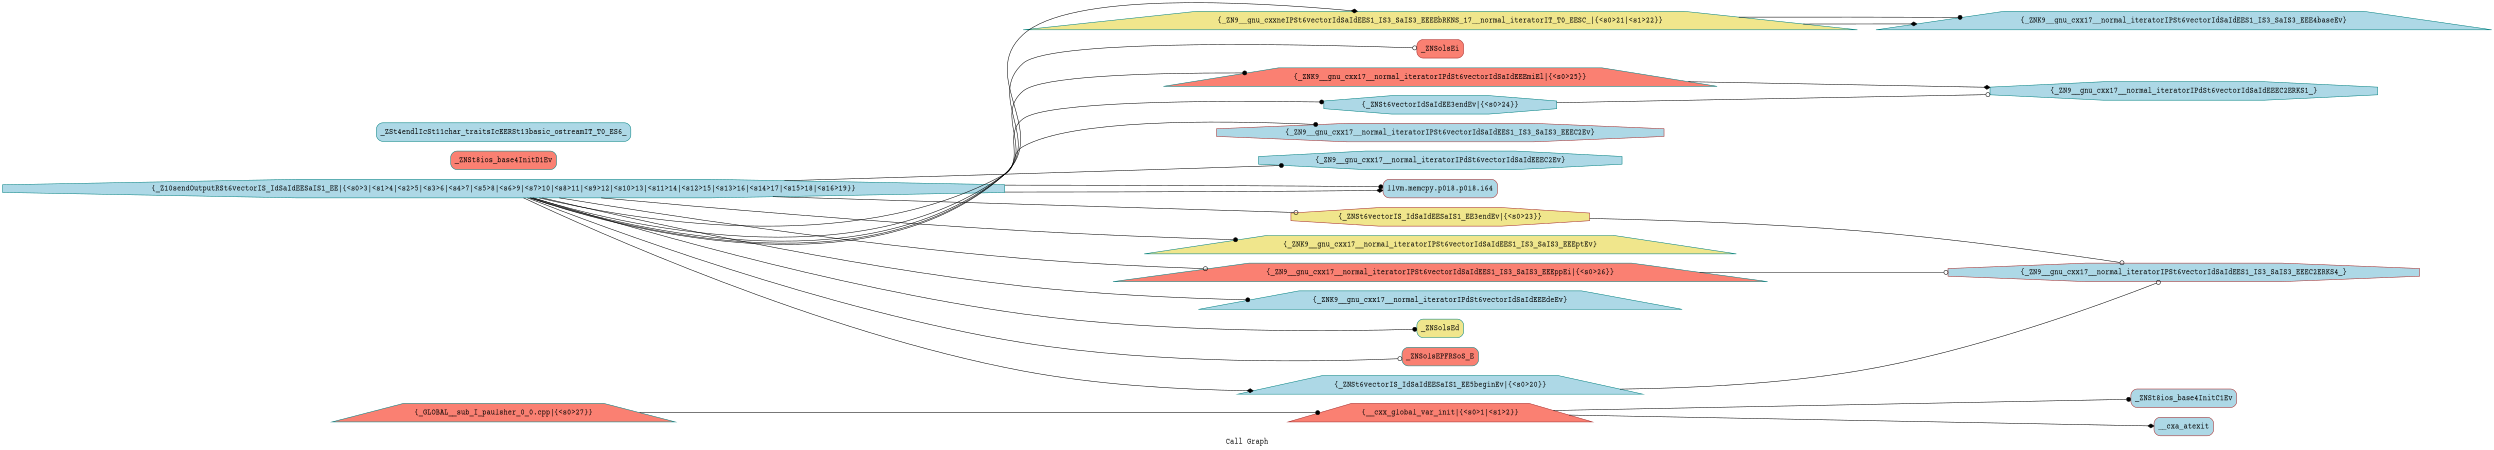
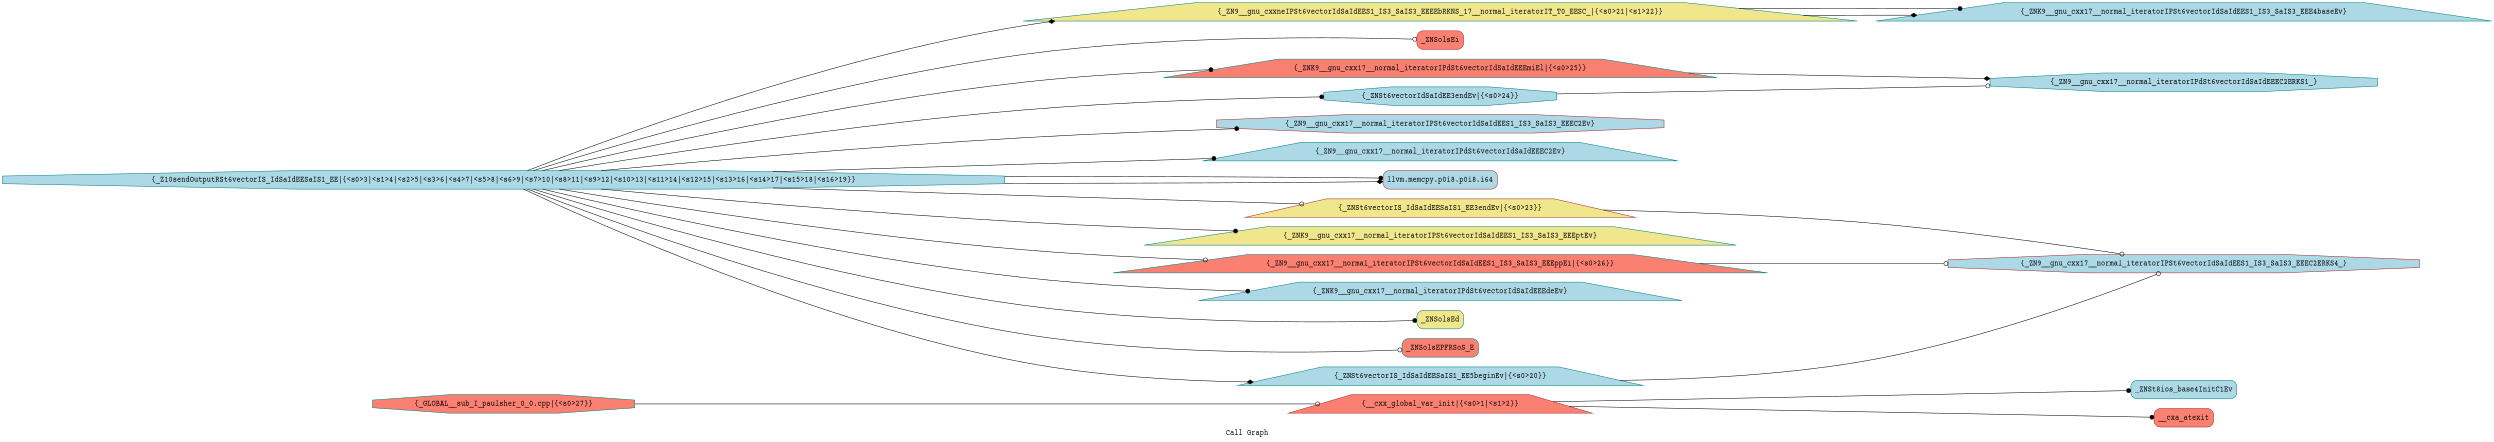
(504, 132) -> none
(504, 160) -> none
(1440, 160) -> (1440, 152)
(1440, 217) -> (1440, 208)
(2184, 398) -> (2184, 390)
(504, 413) -> (504, 404)
(978, 413) -> (975, 404)
(1858, 420) -> (1859, 412)
(2184, 427) -> (2184, 418)
